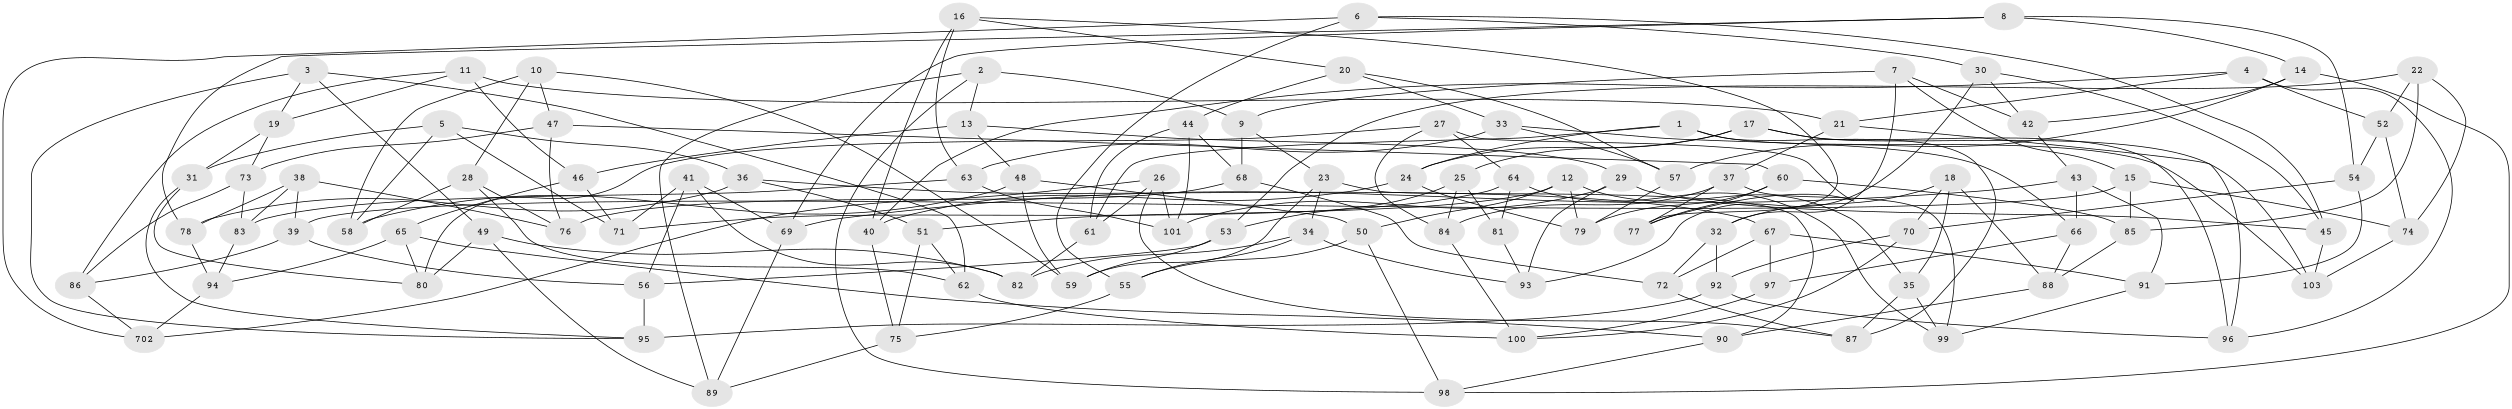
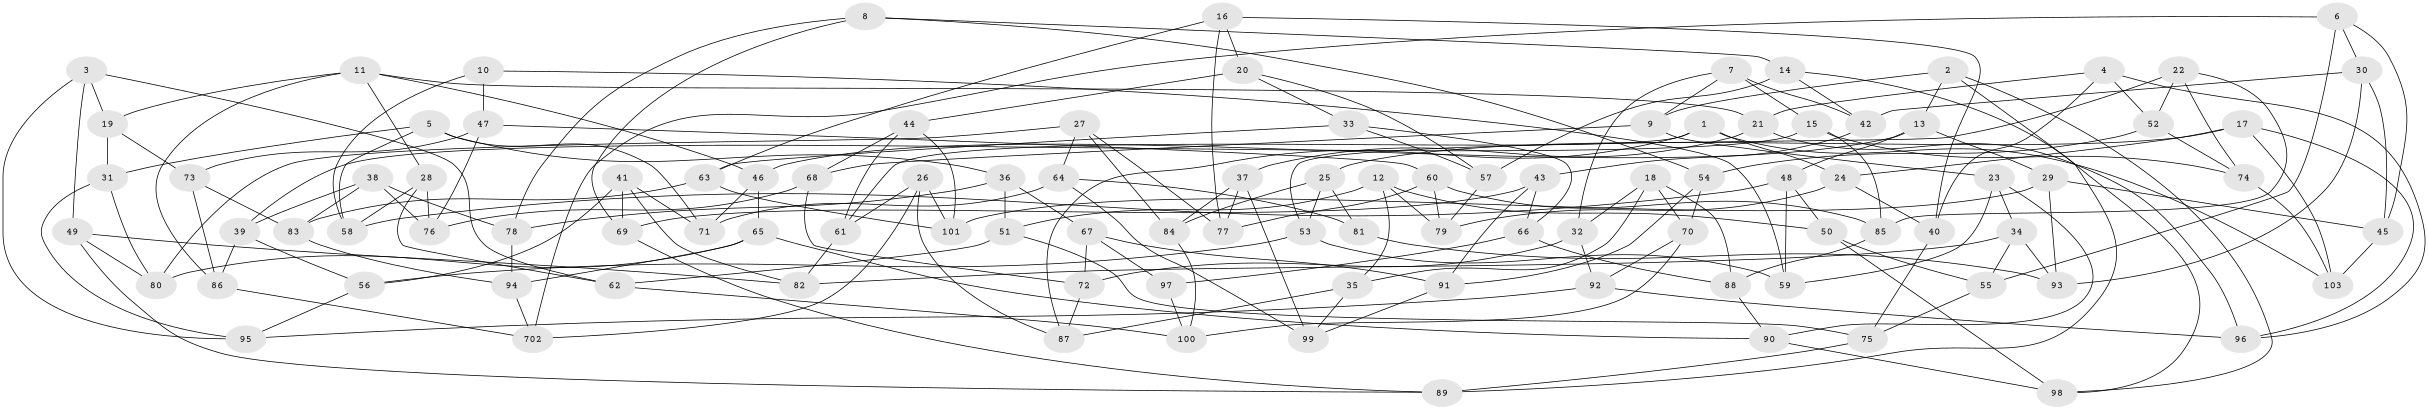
(502, 124) -> (393, 124)
